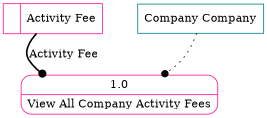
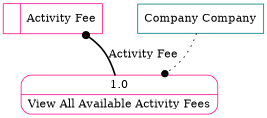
(27, 53) -> (106, 54)
(119, 104) -> (119, 104)
